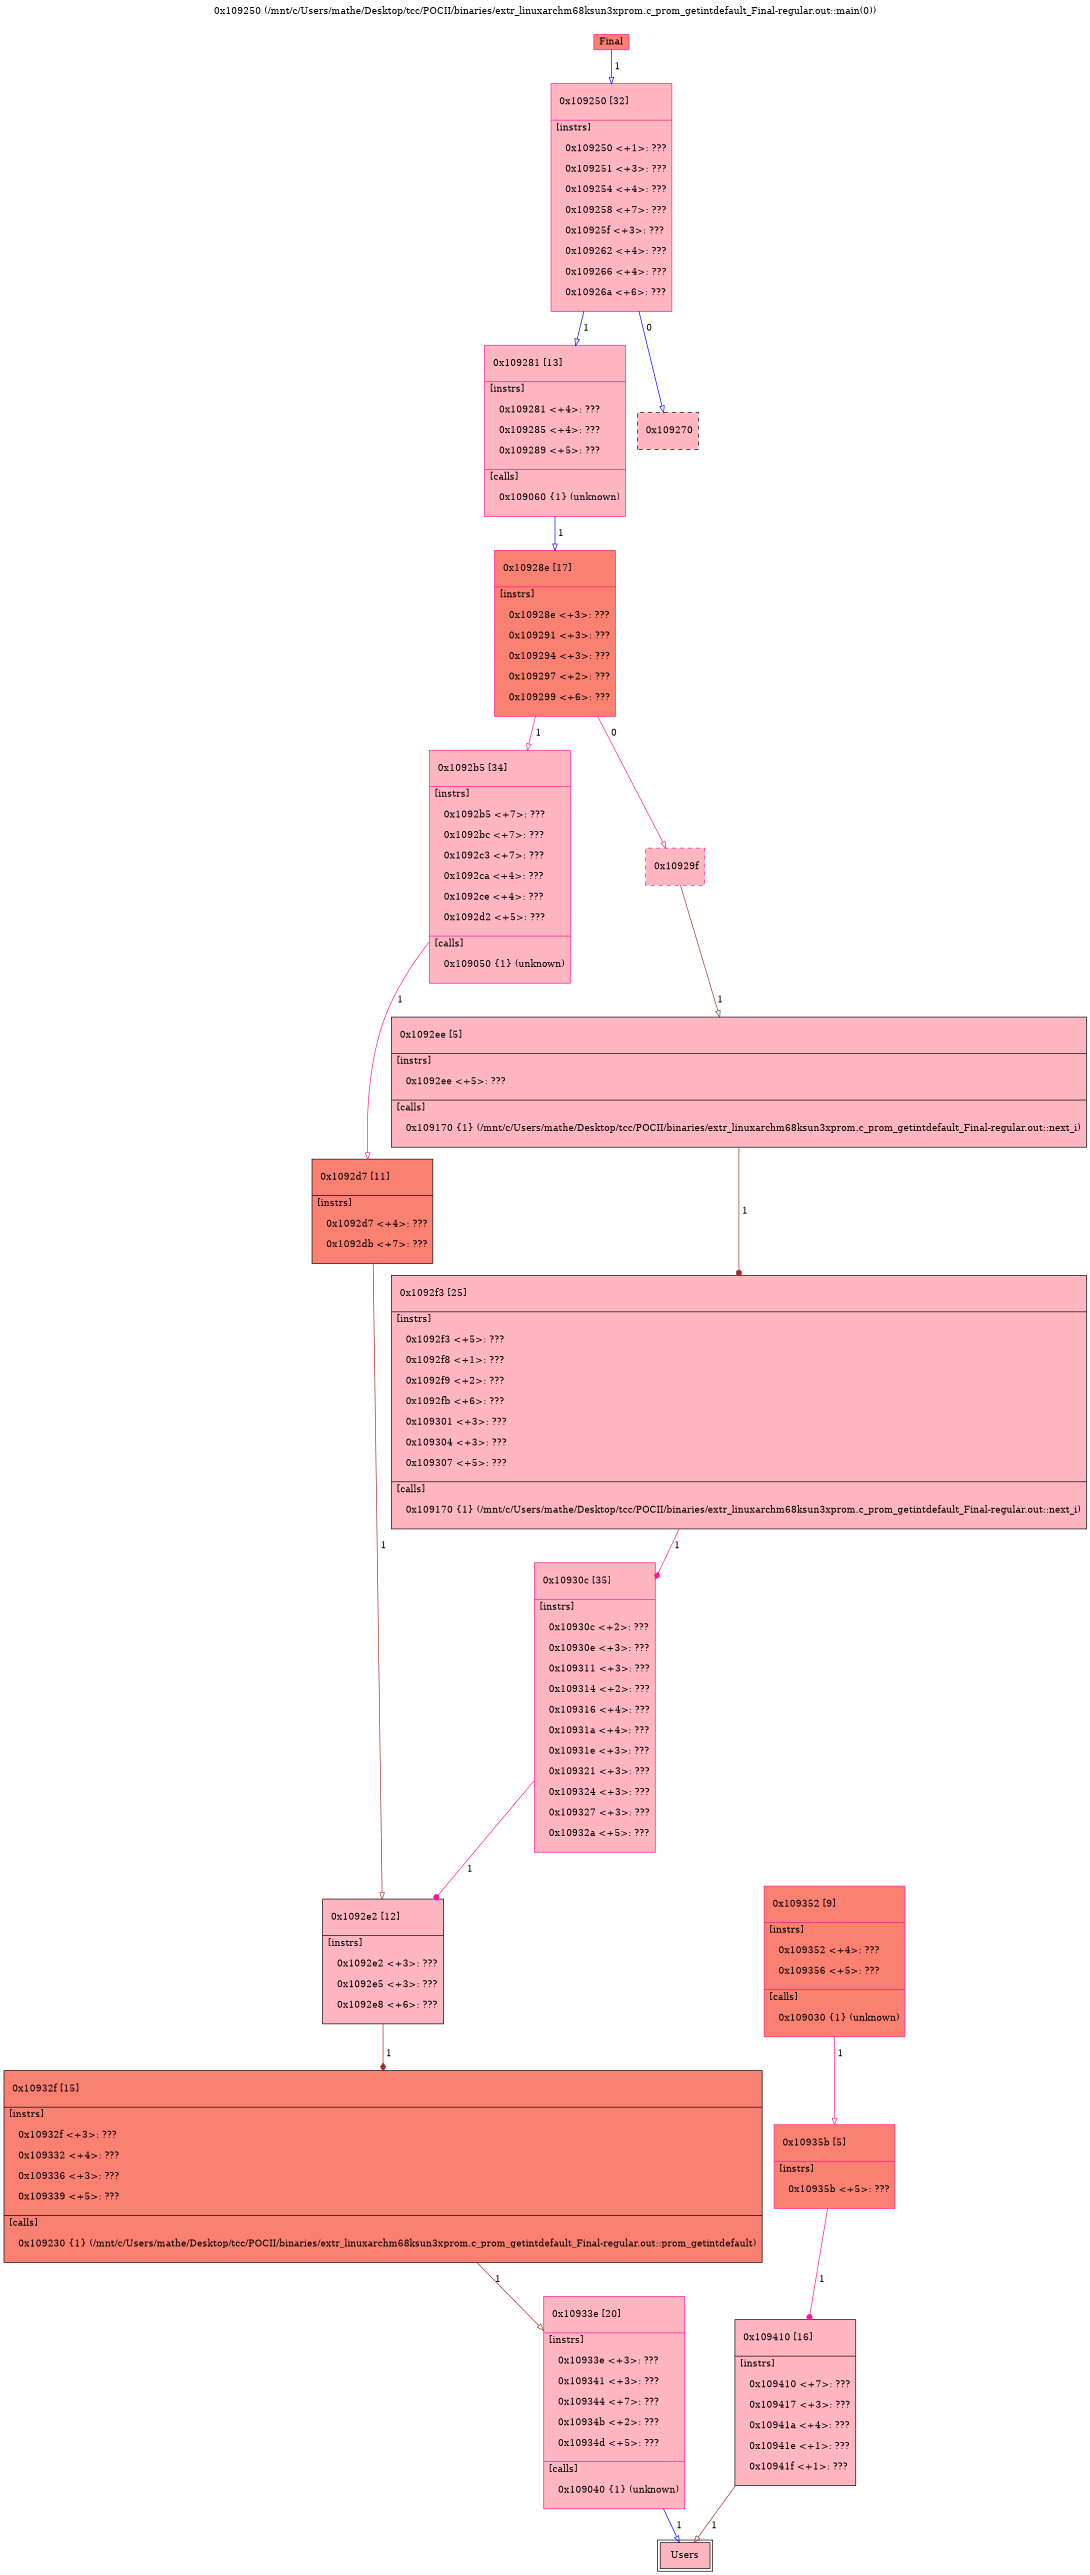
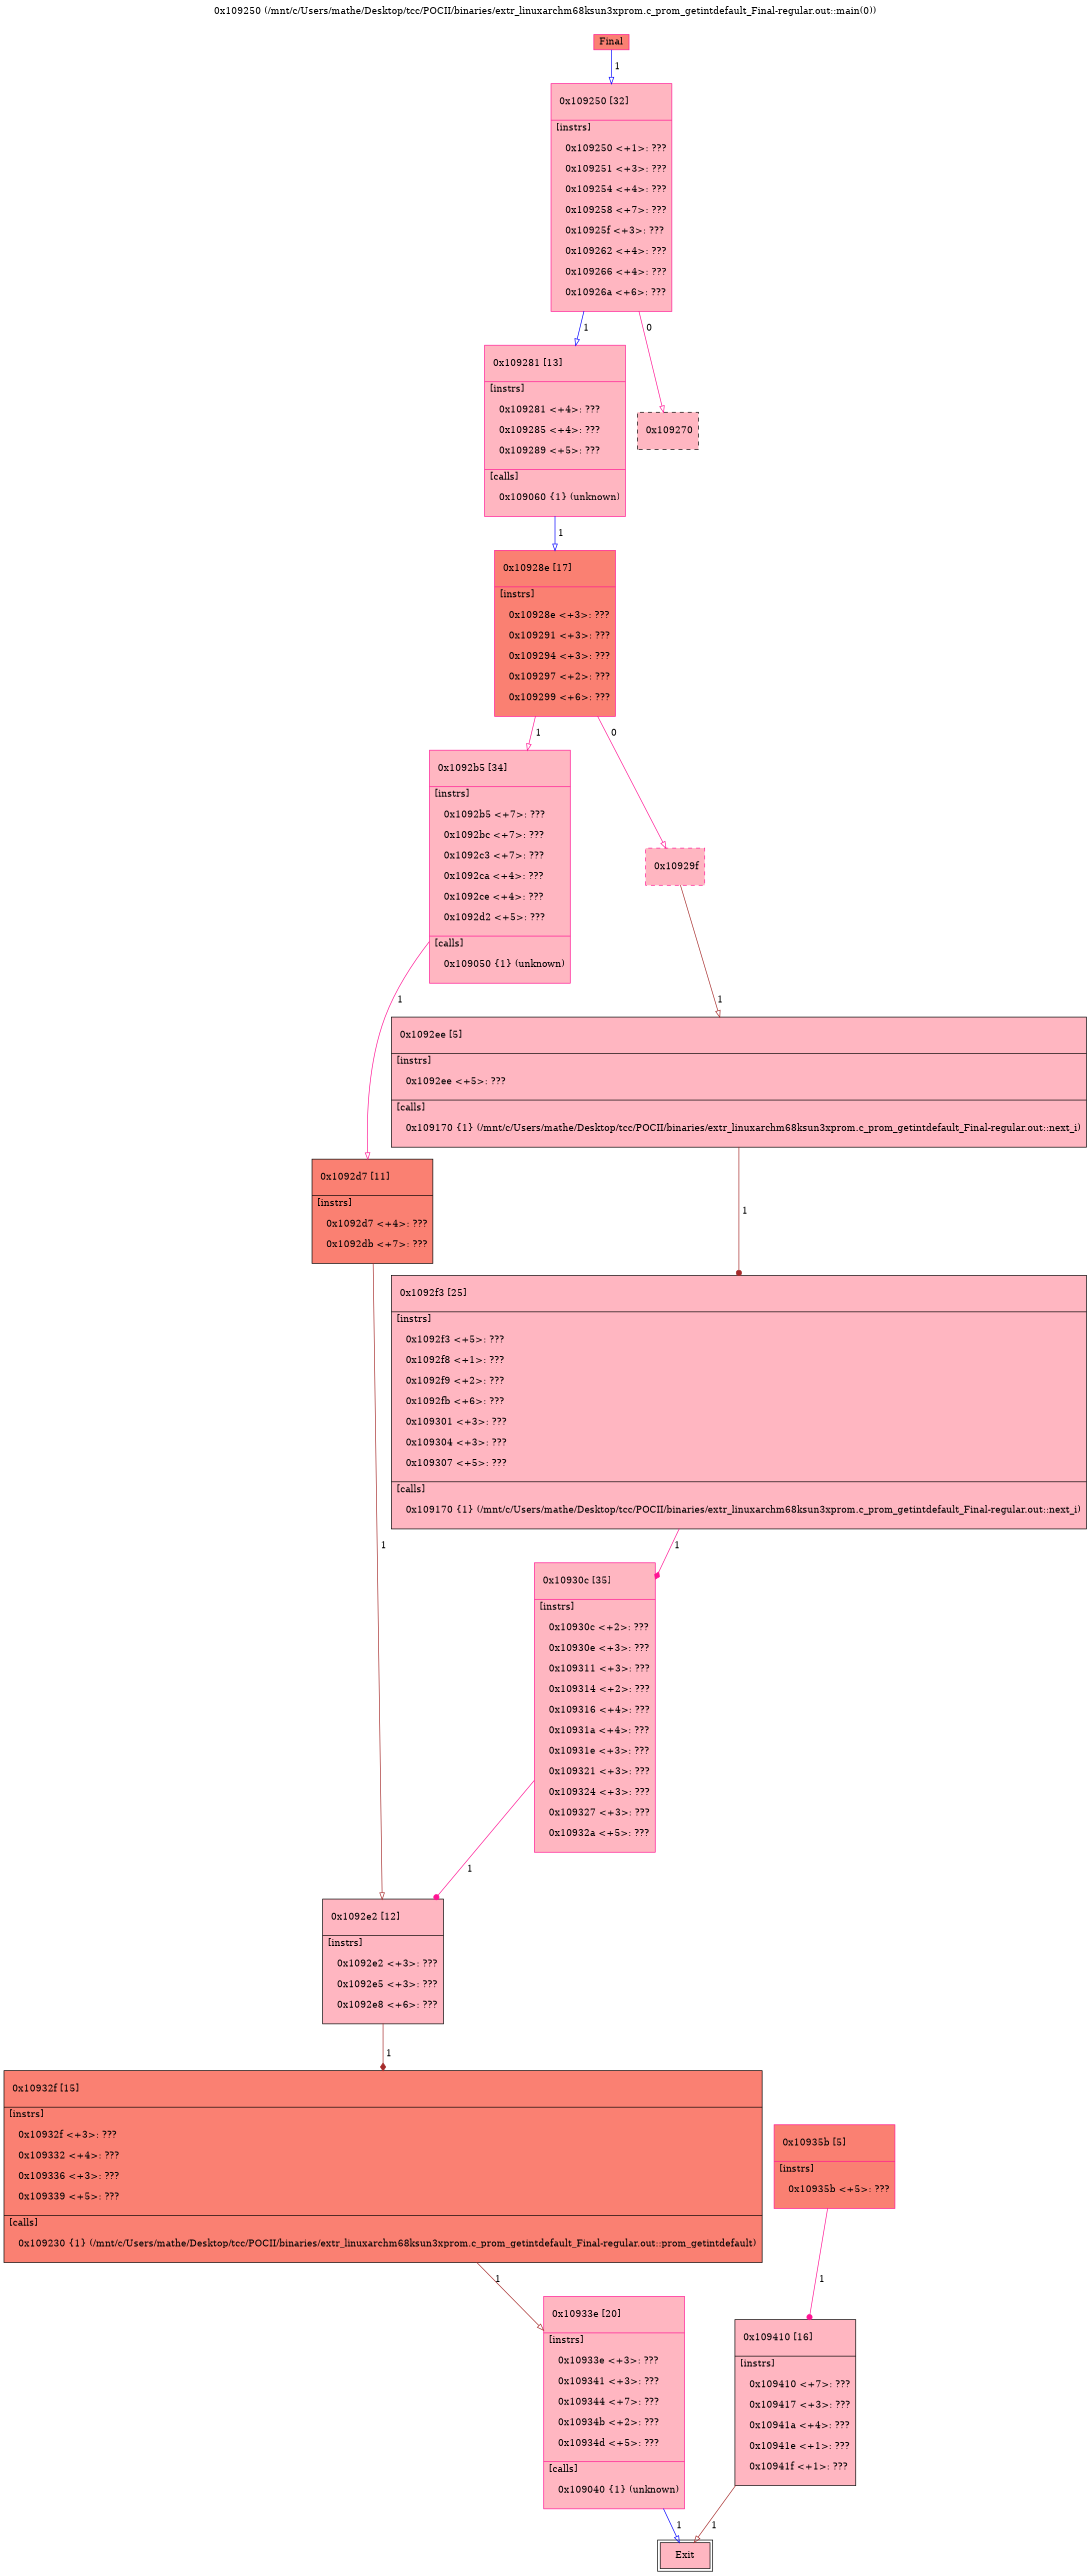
(650, 358) -> (650, 358)
(835, 1961) -> none
(685, 2556) -> (685, 2556)
